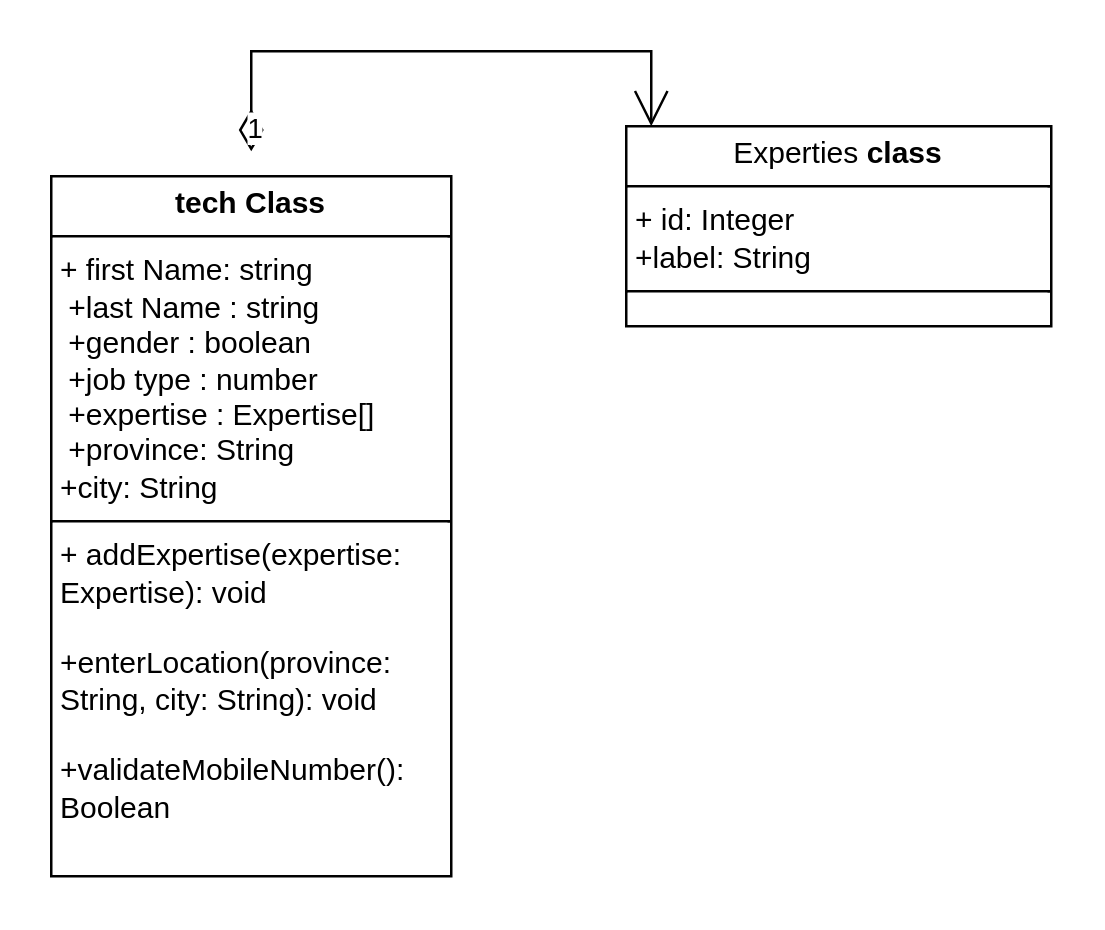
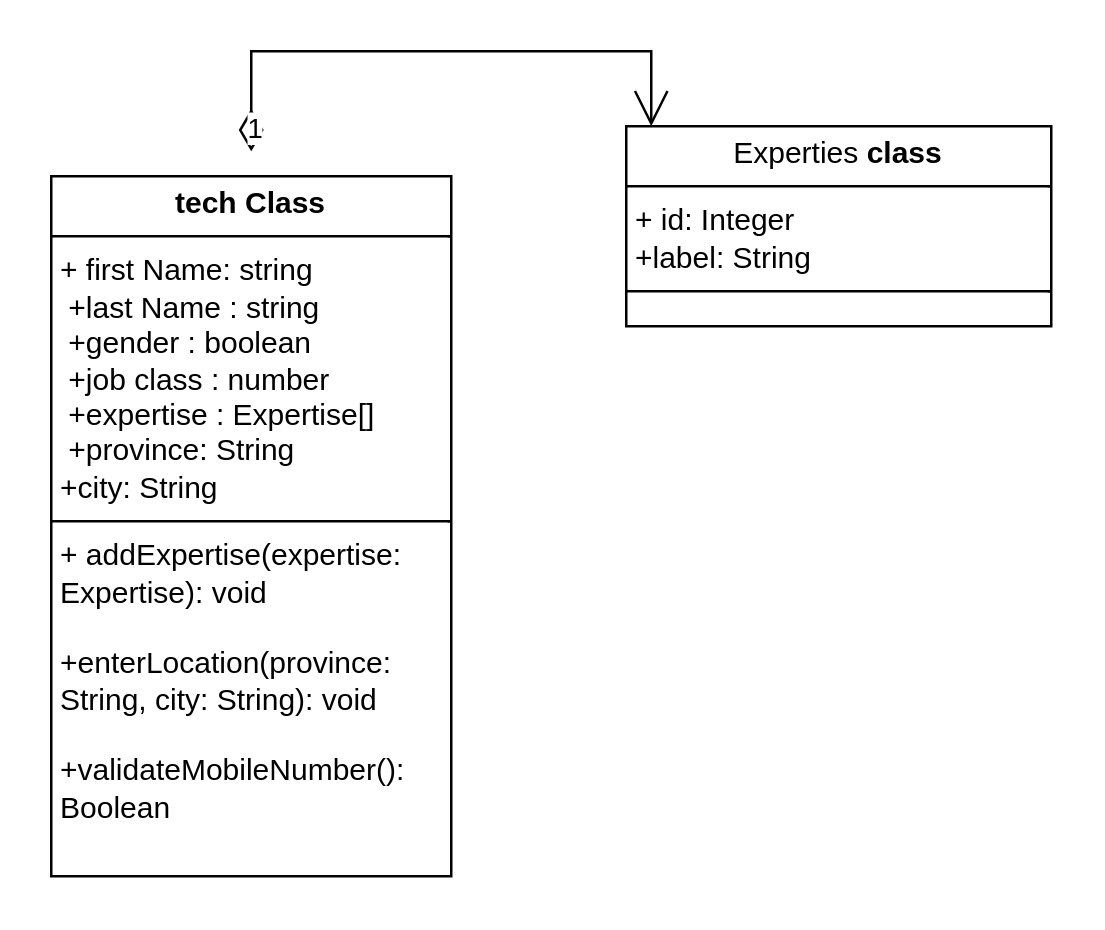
(254, 428) -> (254, 428)
